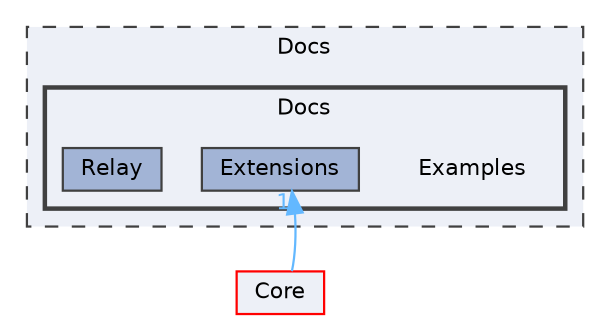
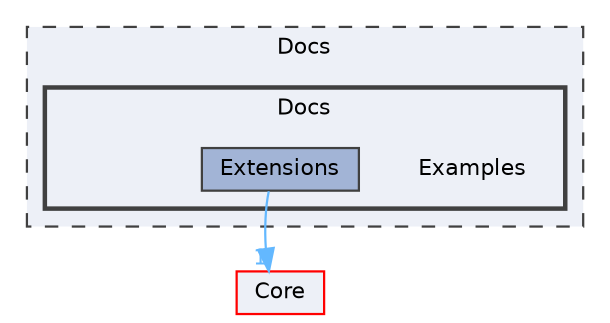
(112, 169) -> none
(295, 243) -> (265, 220)
